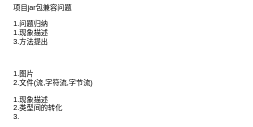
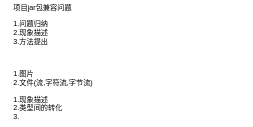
(45, 24) -> (45, 24)
